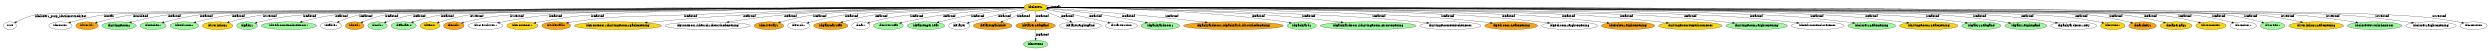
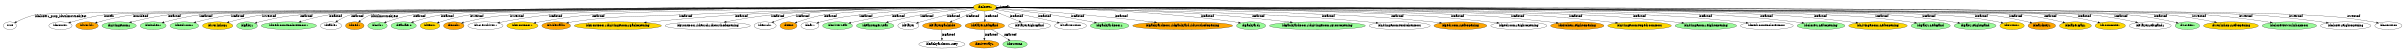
(1552, 9) -> (942, 34)
(847, 12) -> (985, 34)
(392, 16) -> (385, 16)
(831, 26) -> (788, 26)
(2243, 26) -> (2150, 26)
